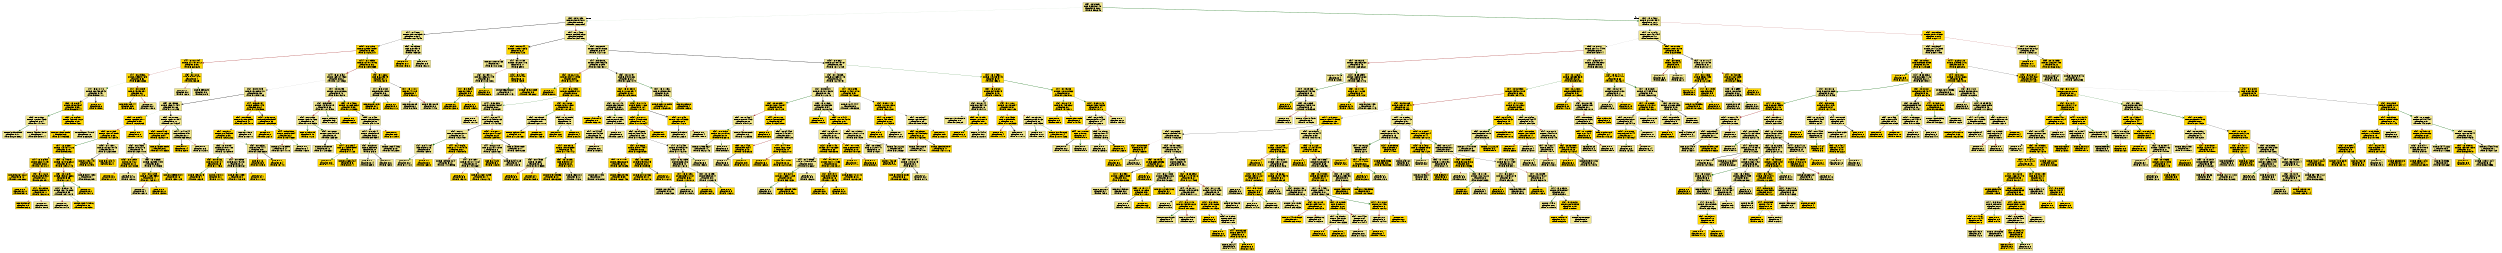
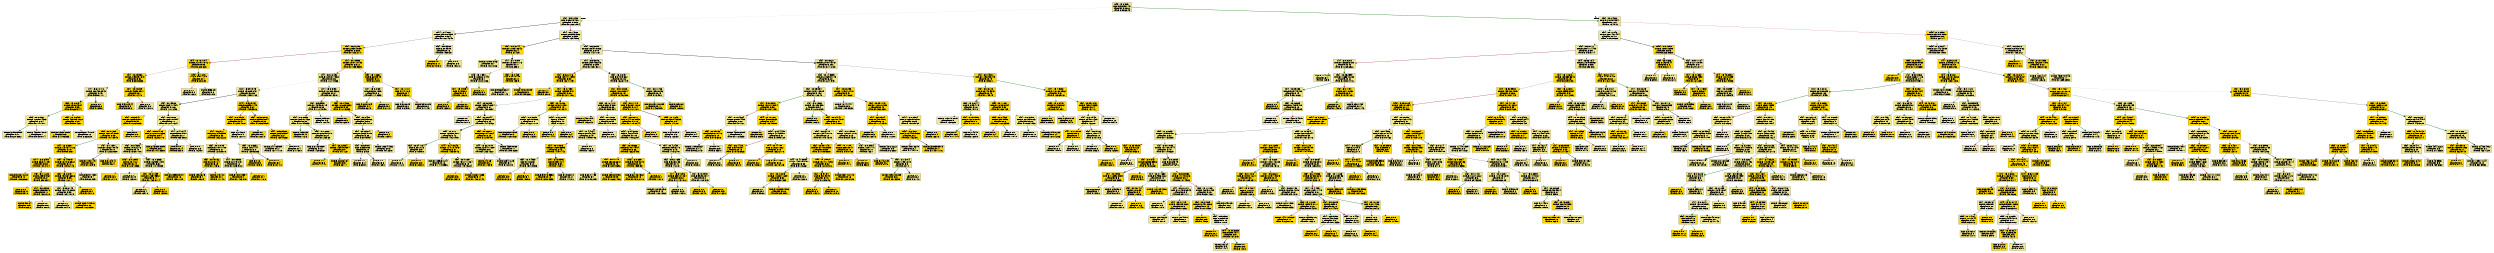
(2077, 135) -> (2069, 135)
none -> (1710, 220)
